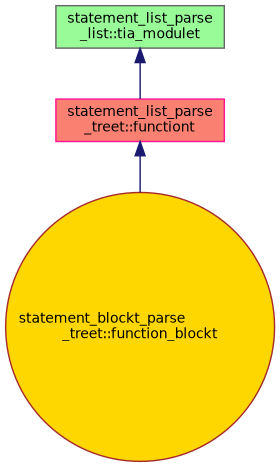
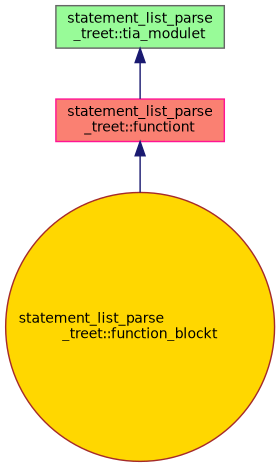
(140, 27) -> (140, 27)
(140, 327) -> (140, 327)
